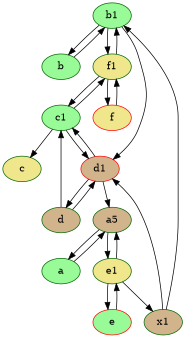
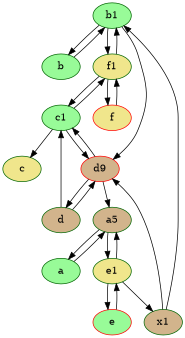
(100, 169) -> (100, 169)
